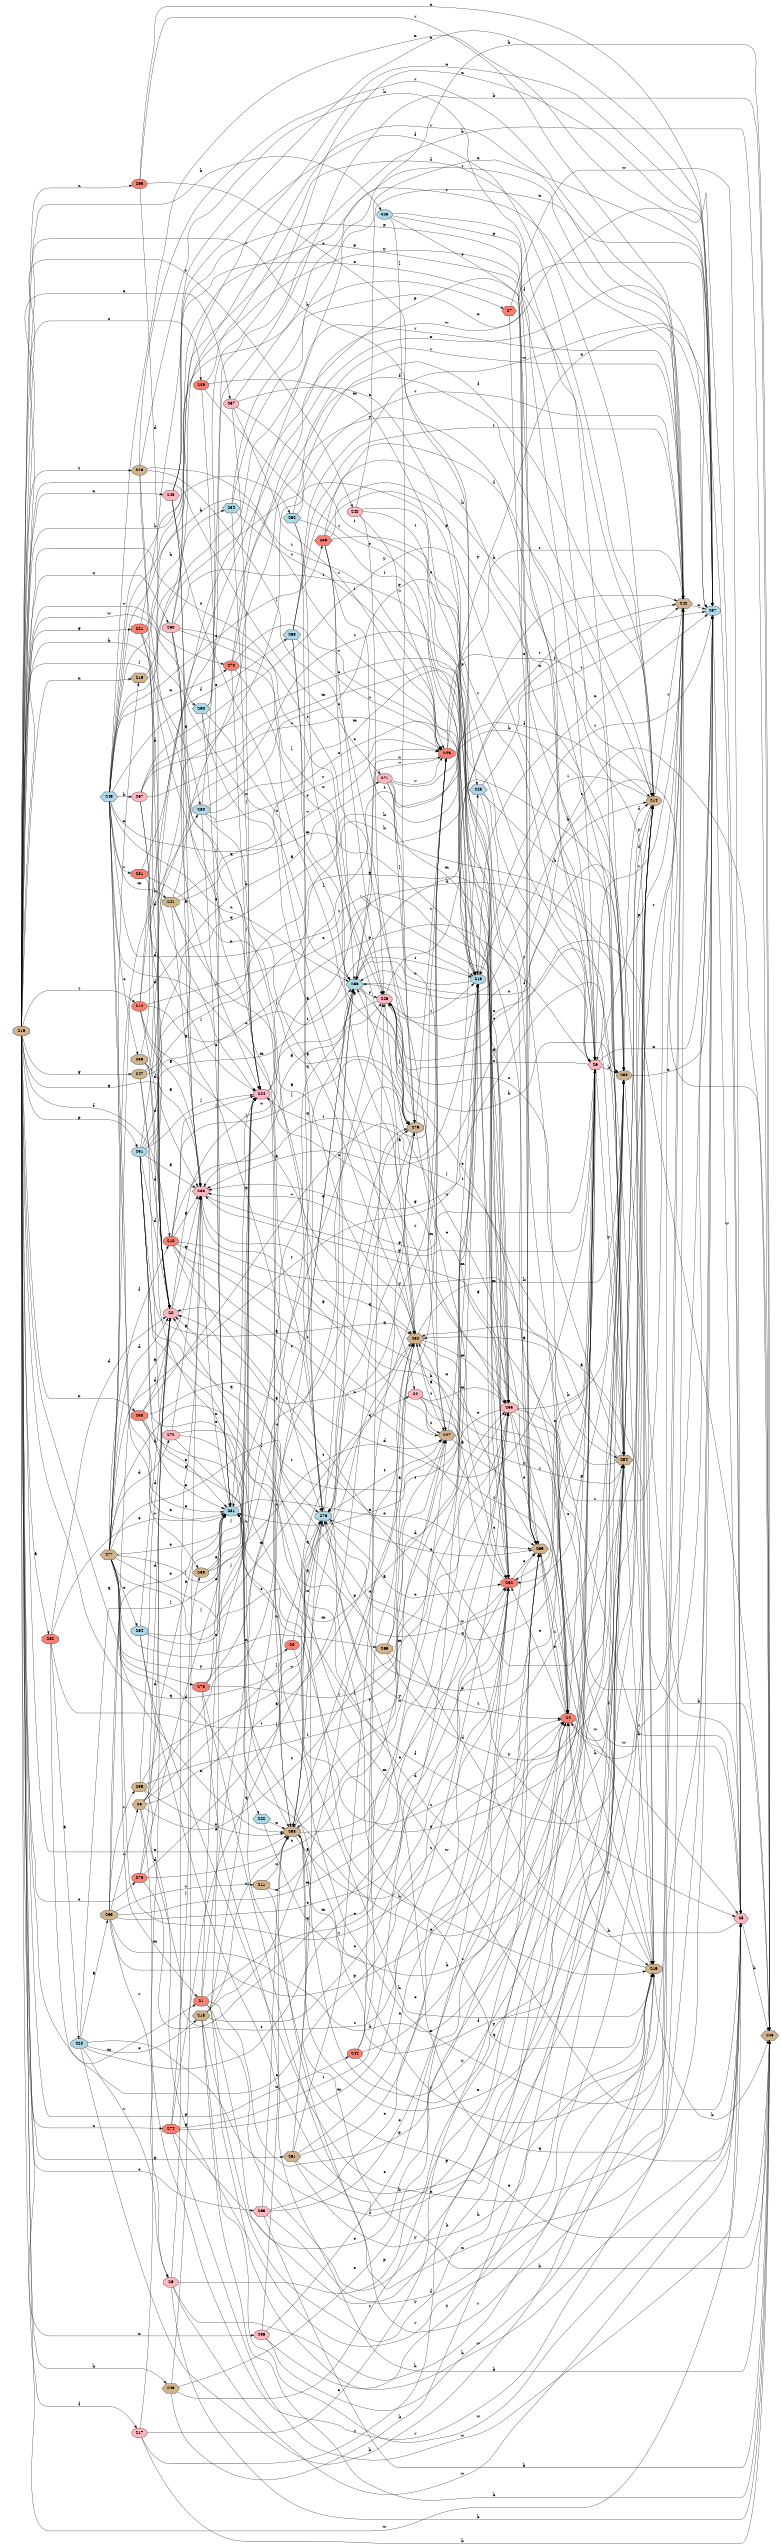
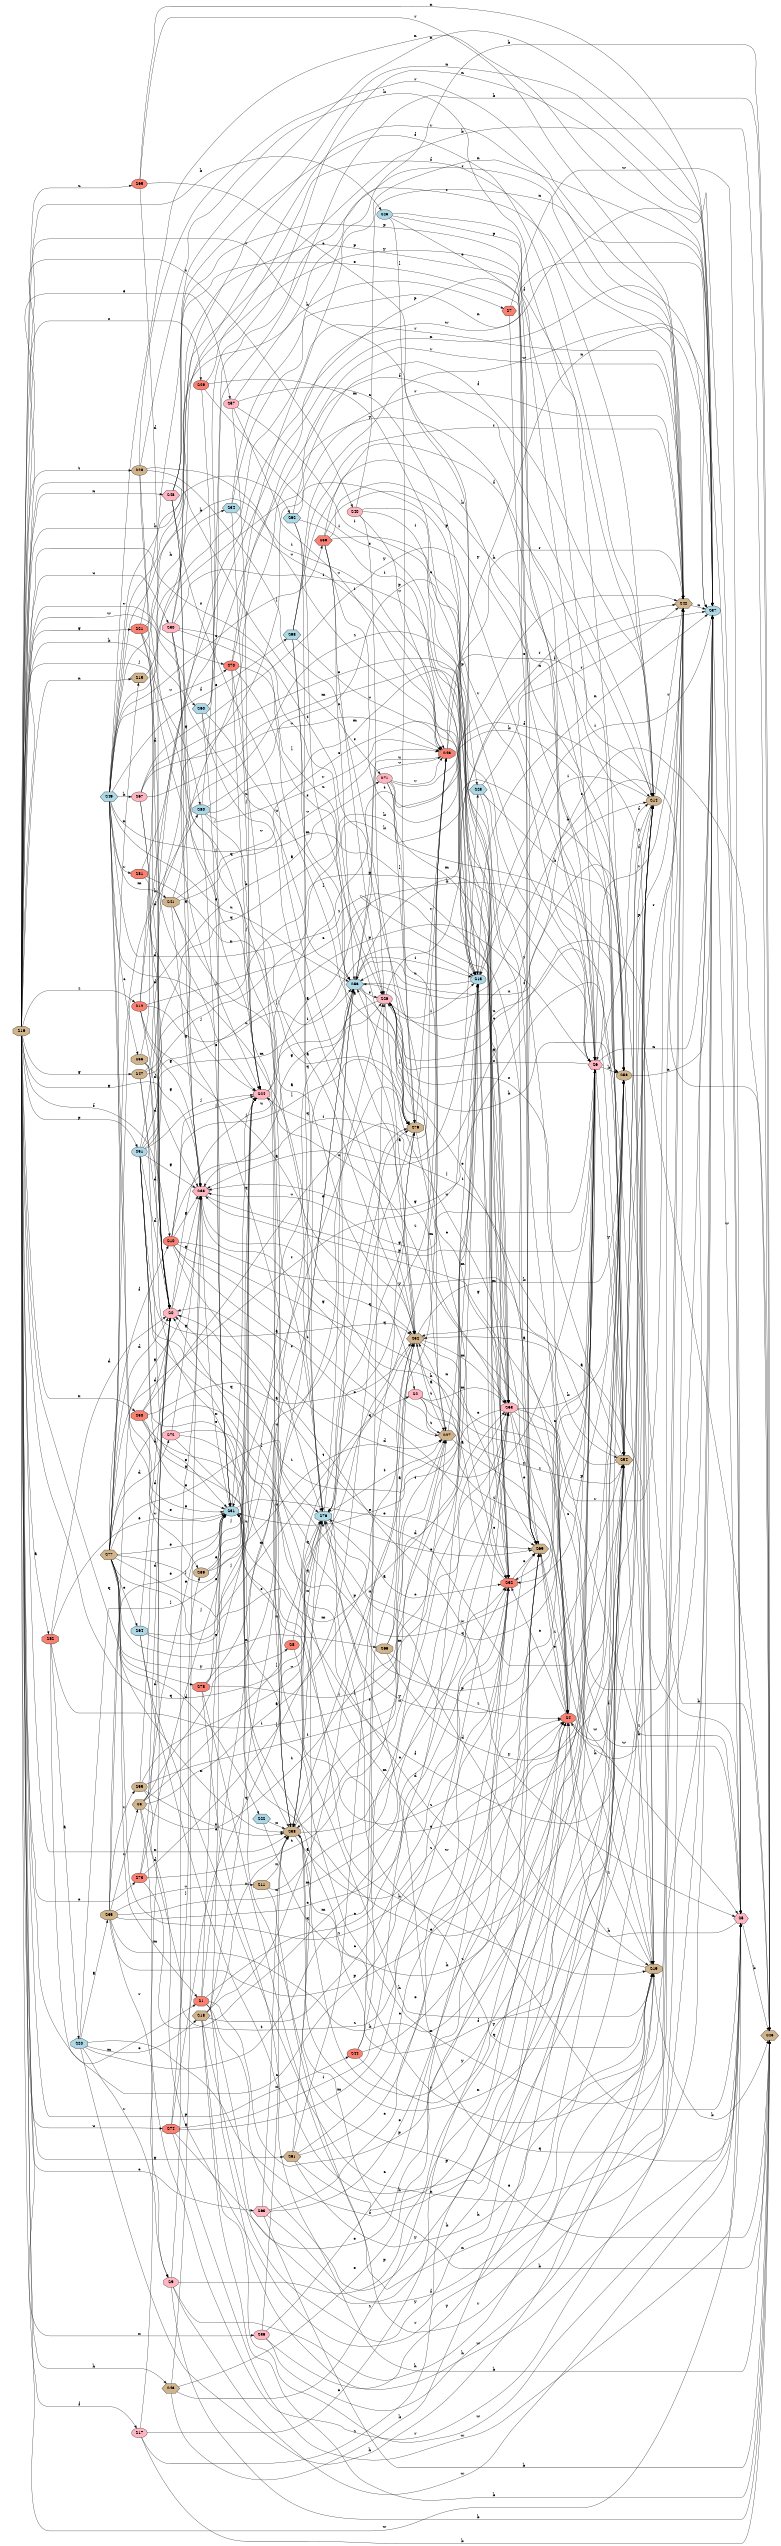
(343, 663) -> (280, 1217)
(171, 690) -> (171, 690)
